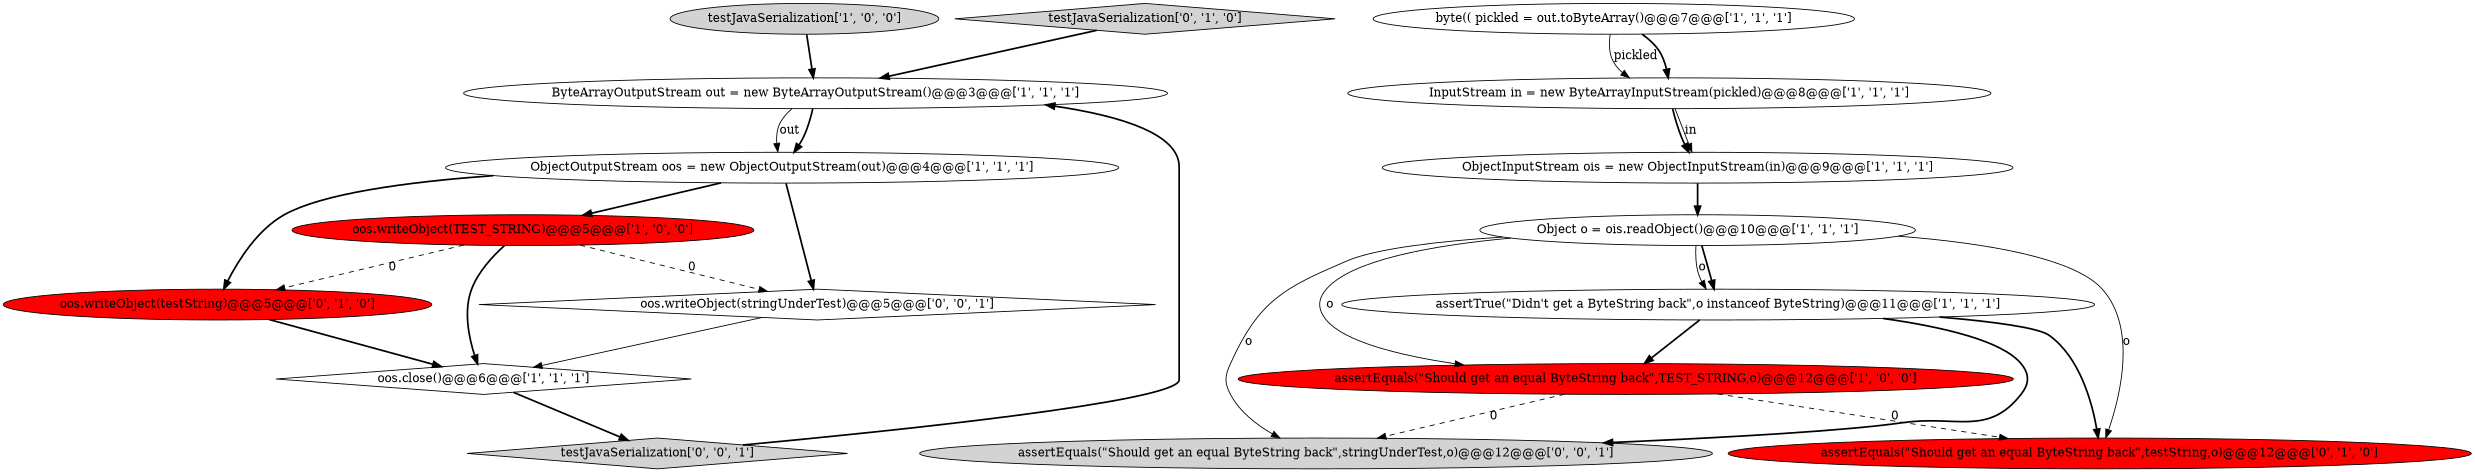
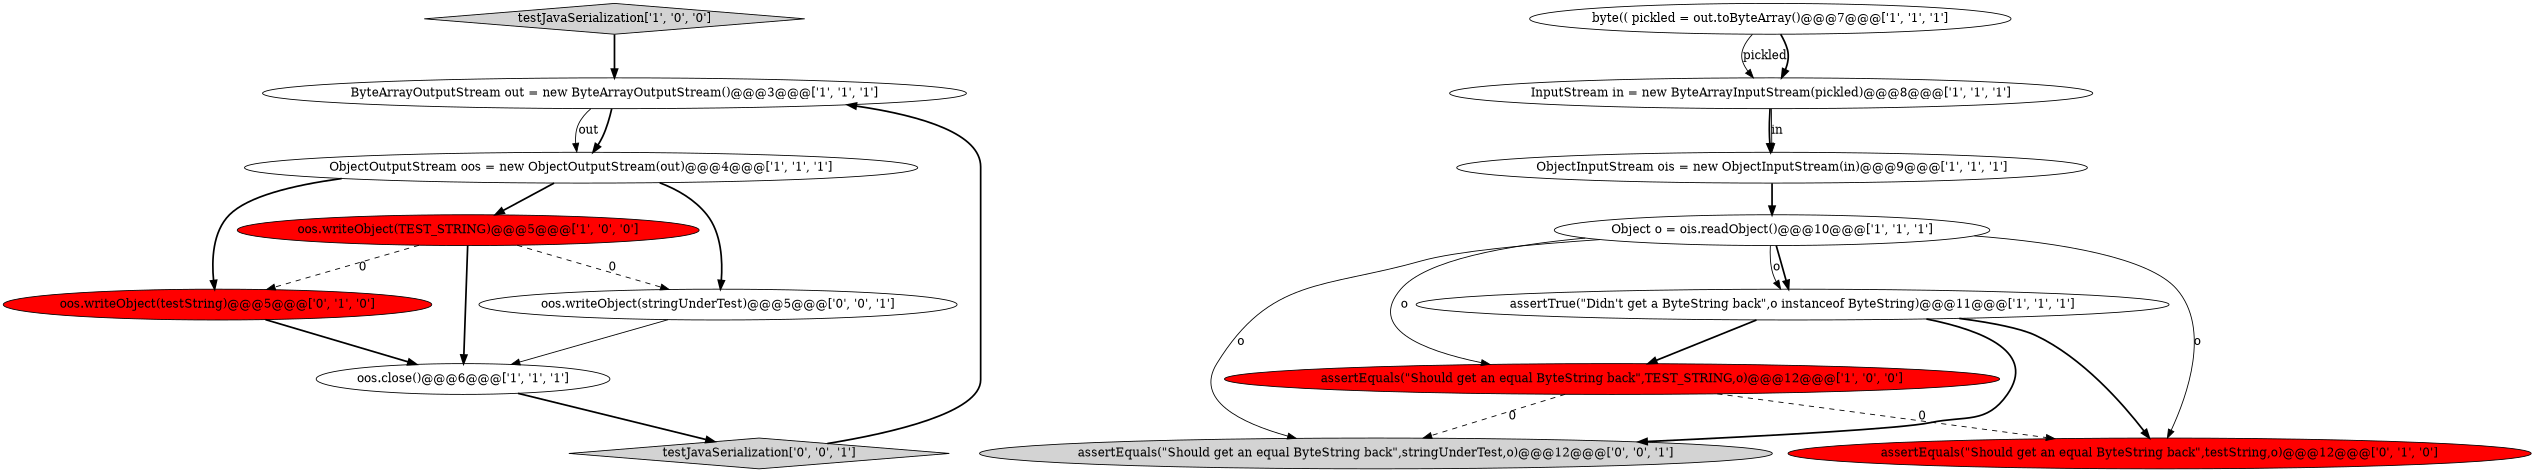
(804, 19) -> (614, 19)
(1145, 19) -> none
(817, 305) -> (718, 305)
(484, 379) -> (463, 379)
